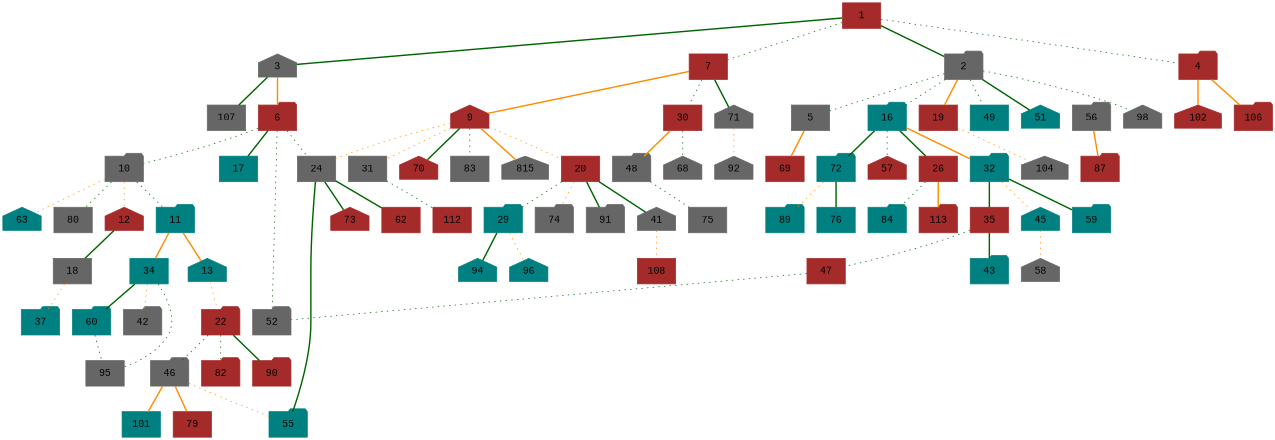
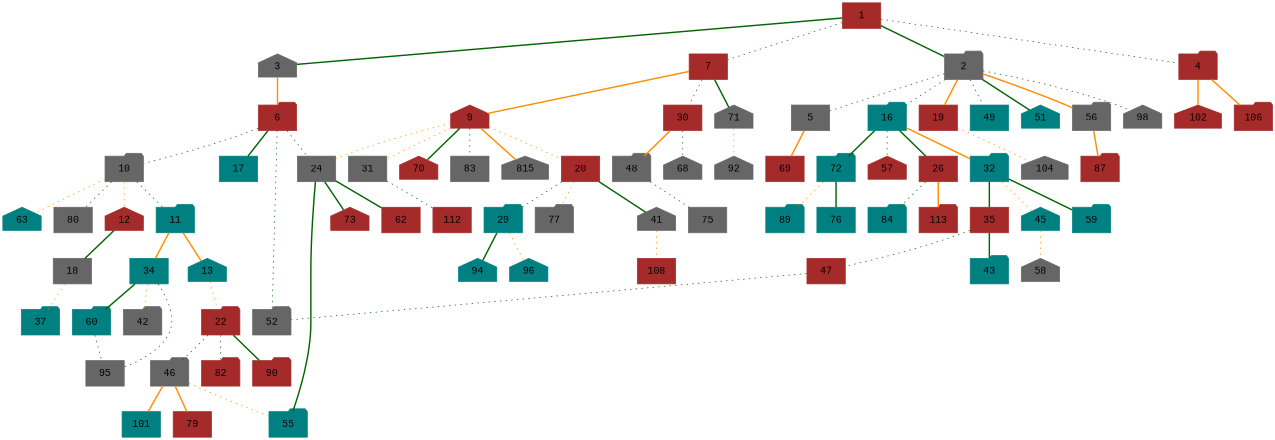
none -> (1028, 90)
(226, 118) -> none
(554, 220) -> (554, 220)
(605, 220) -> none
